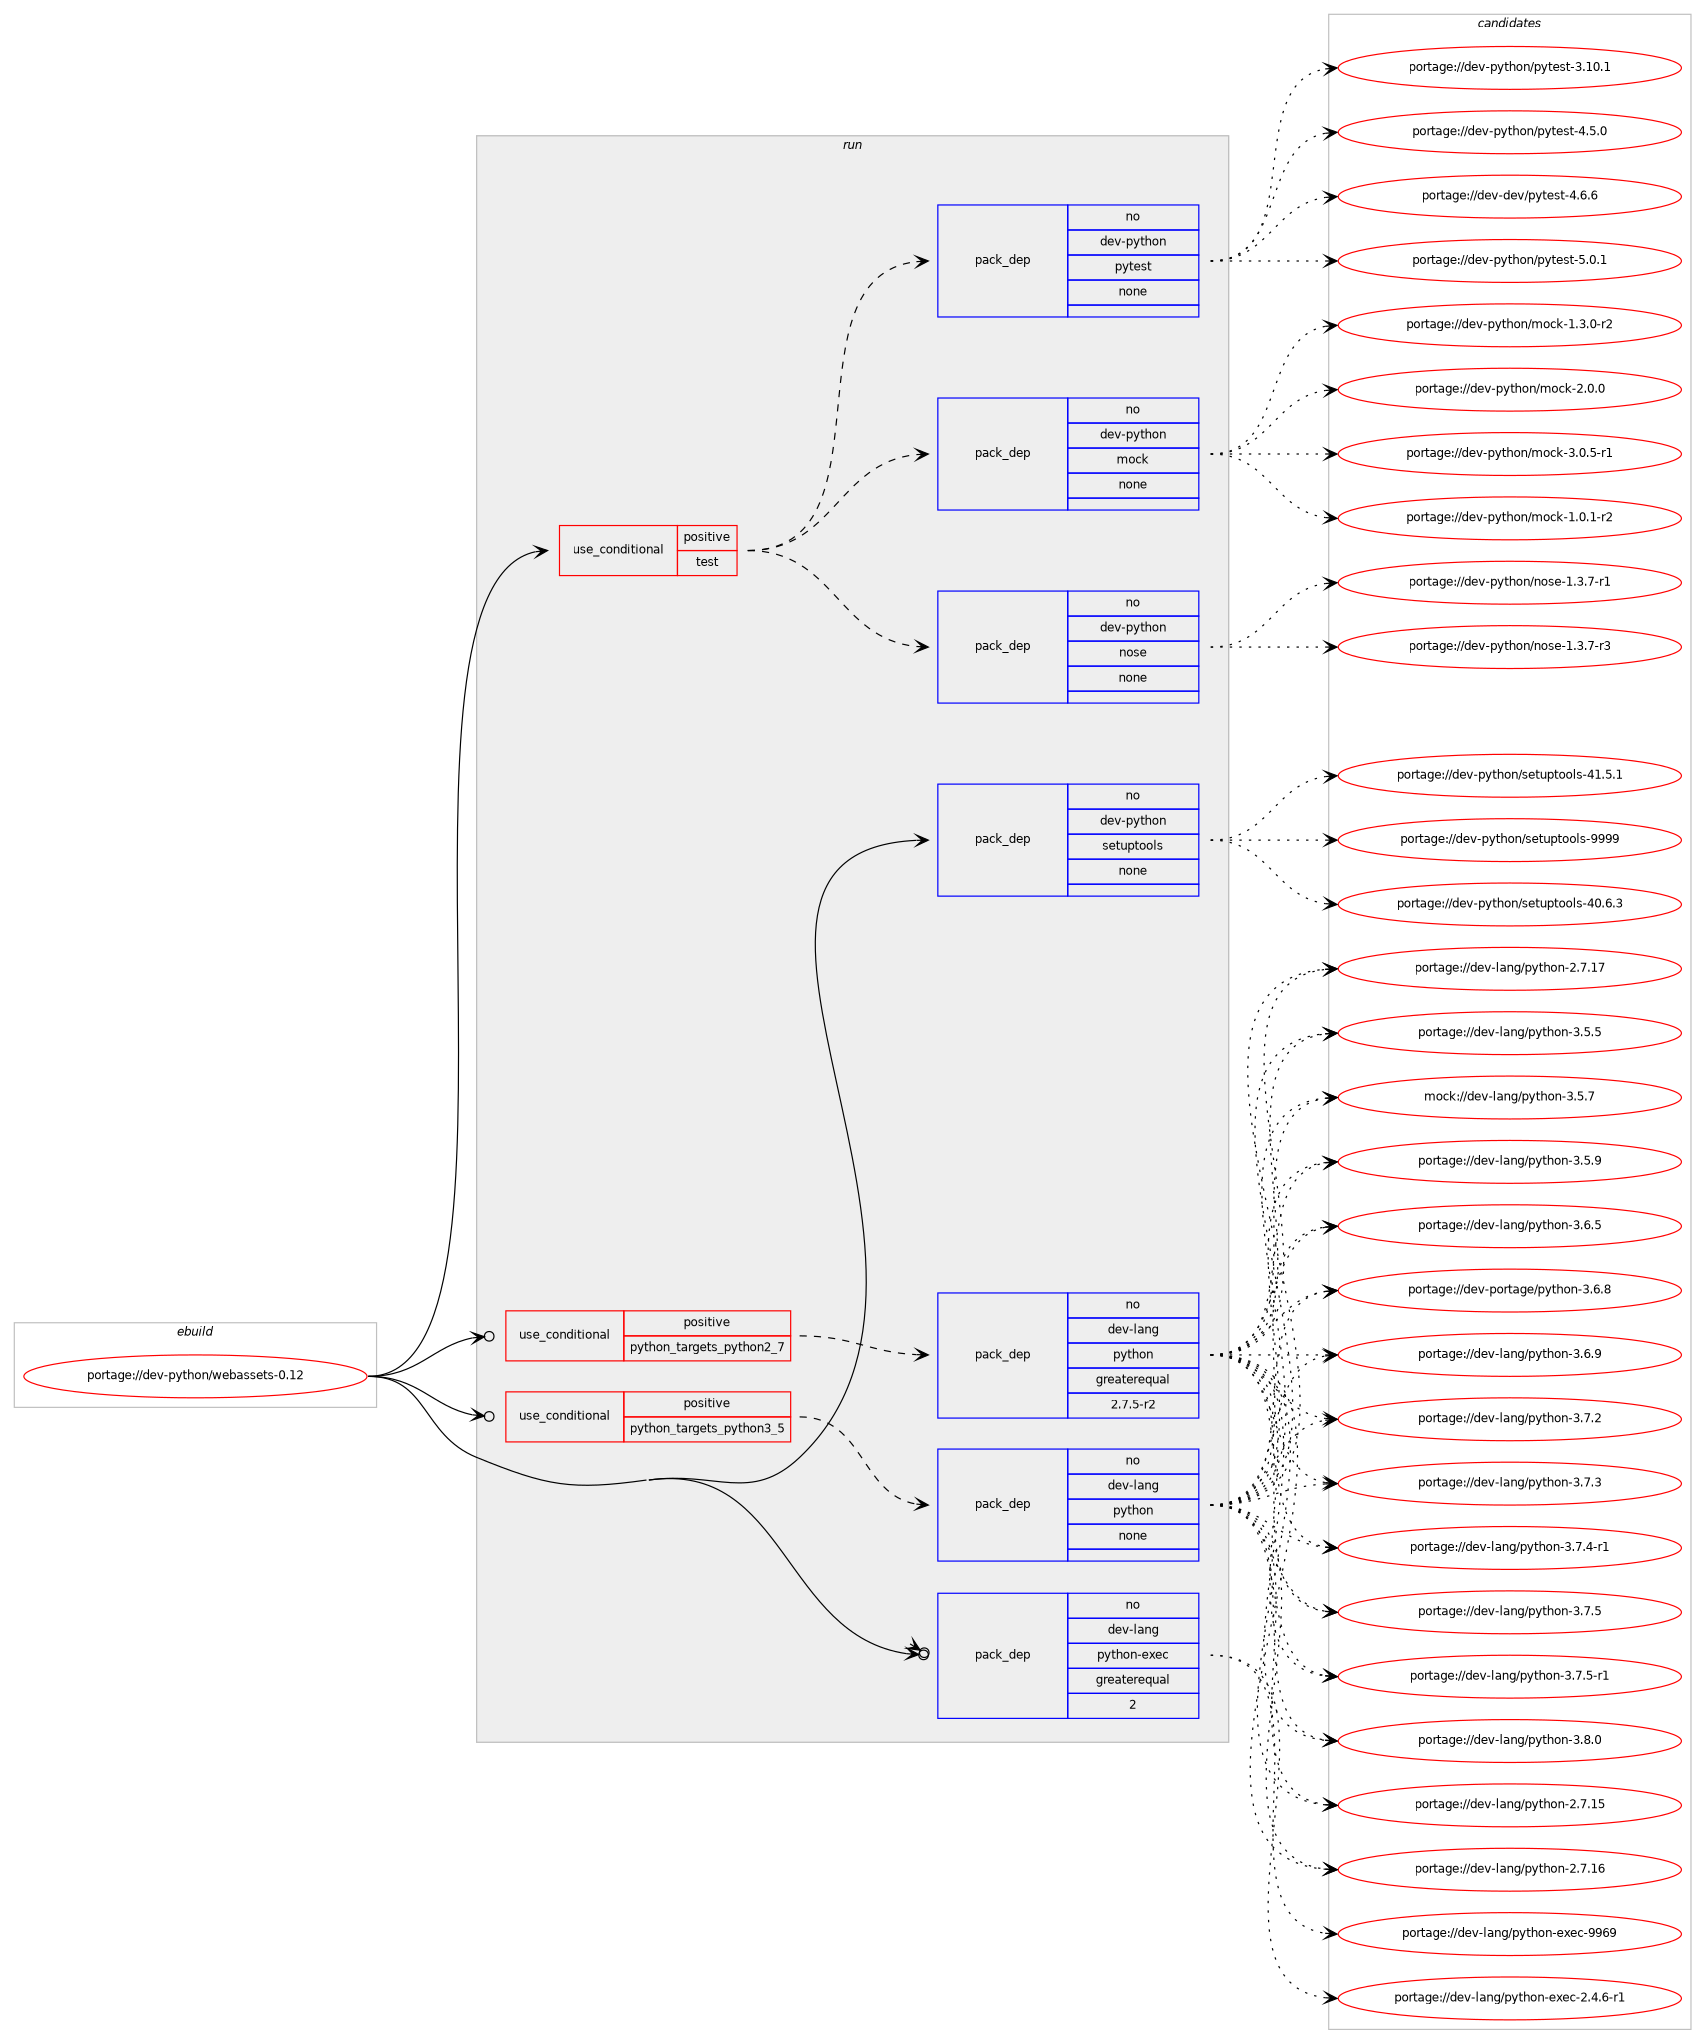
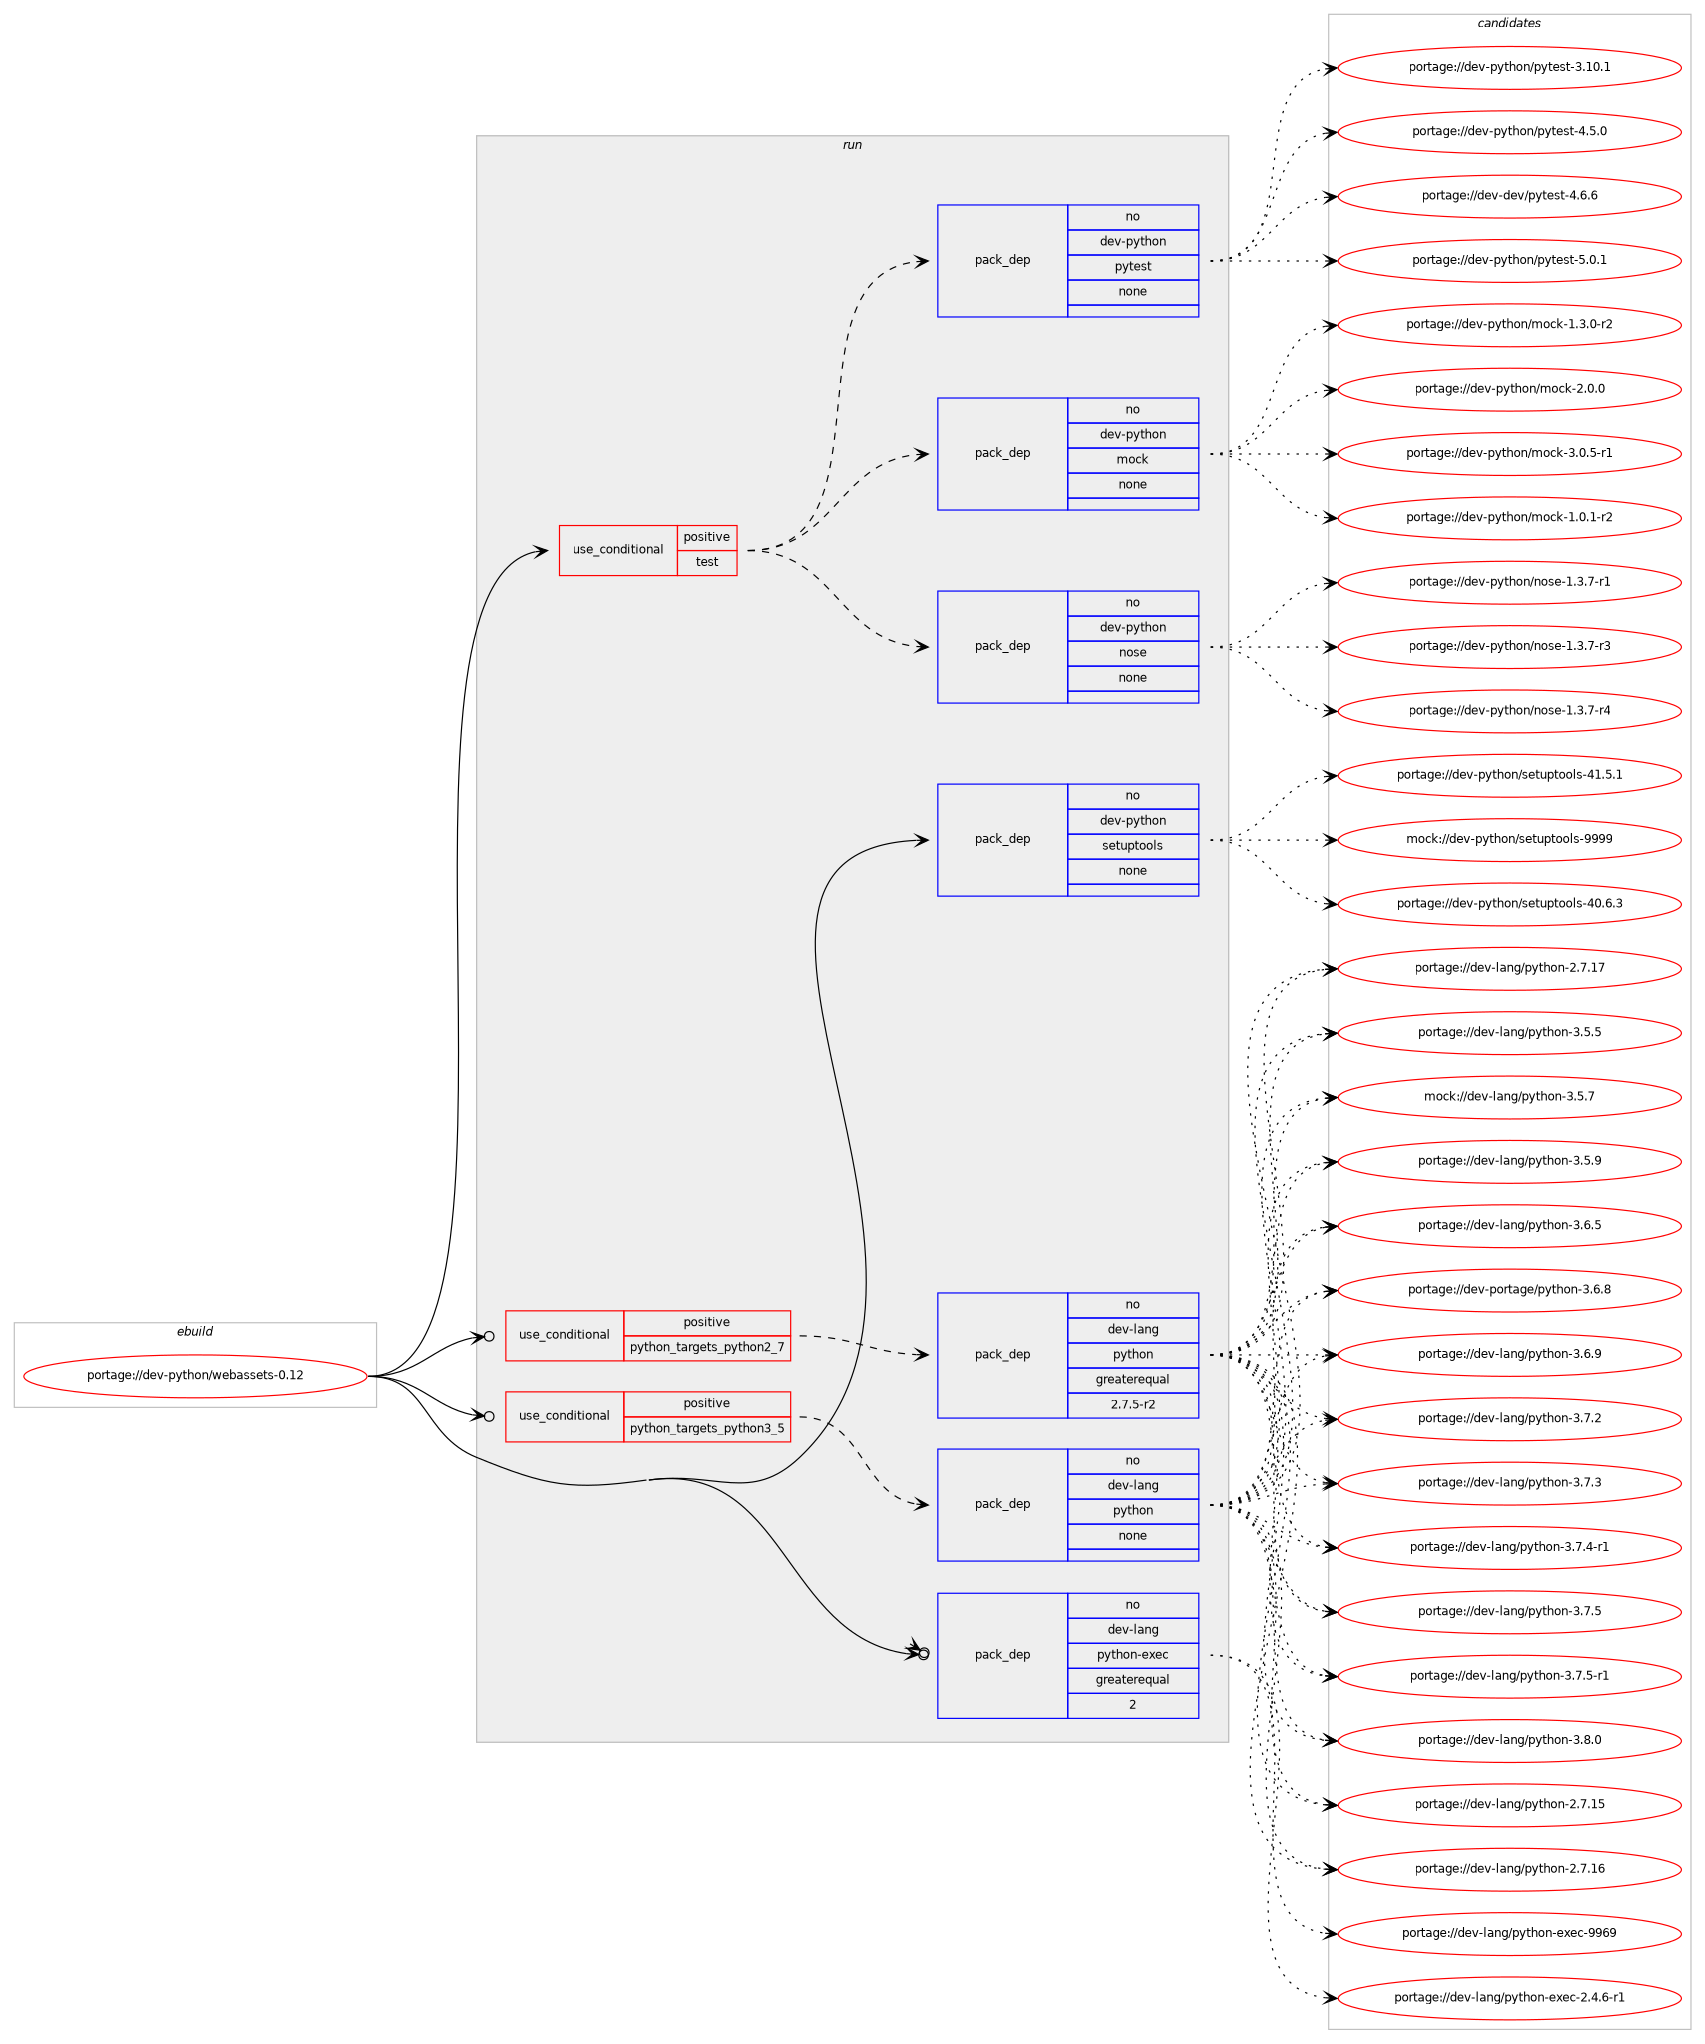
none -> (1510, 711)
(1510, 840) -> (1510, 840)
